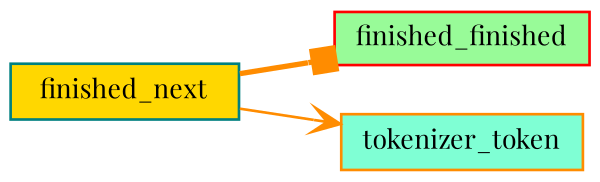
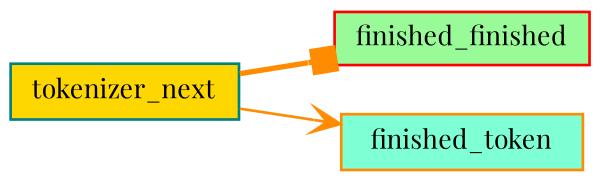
(125, 92) -> (125, 92)
(462, 142) -> (462, 142)
